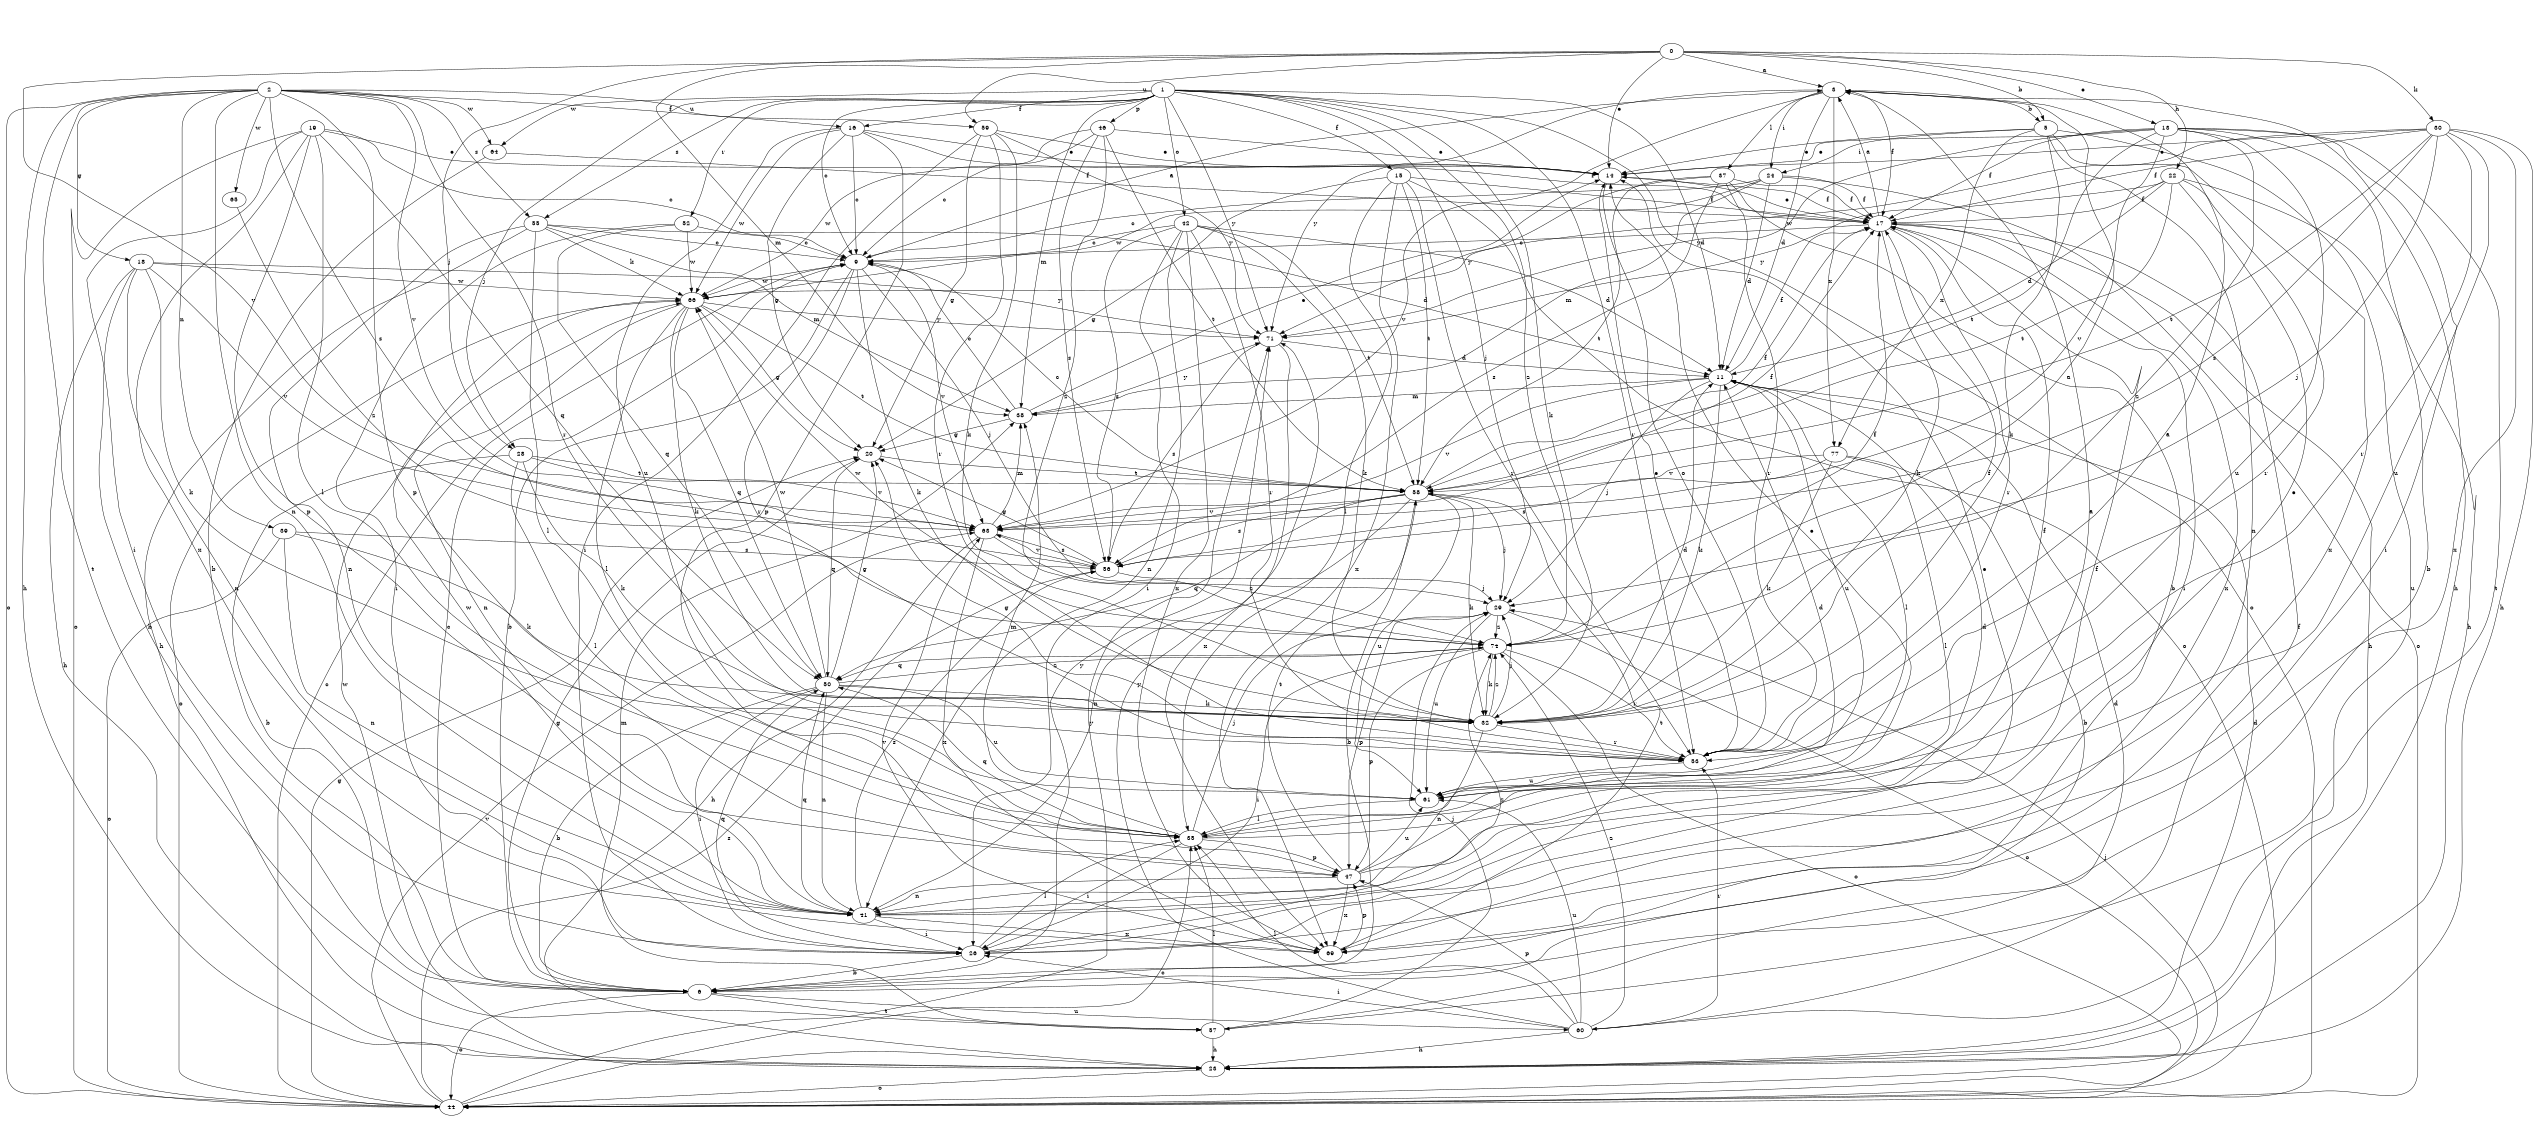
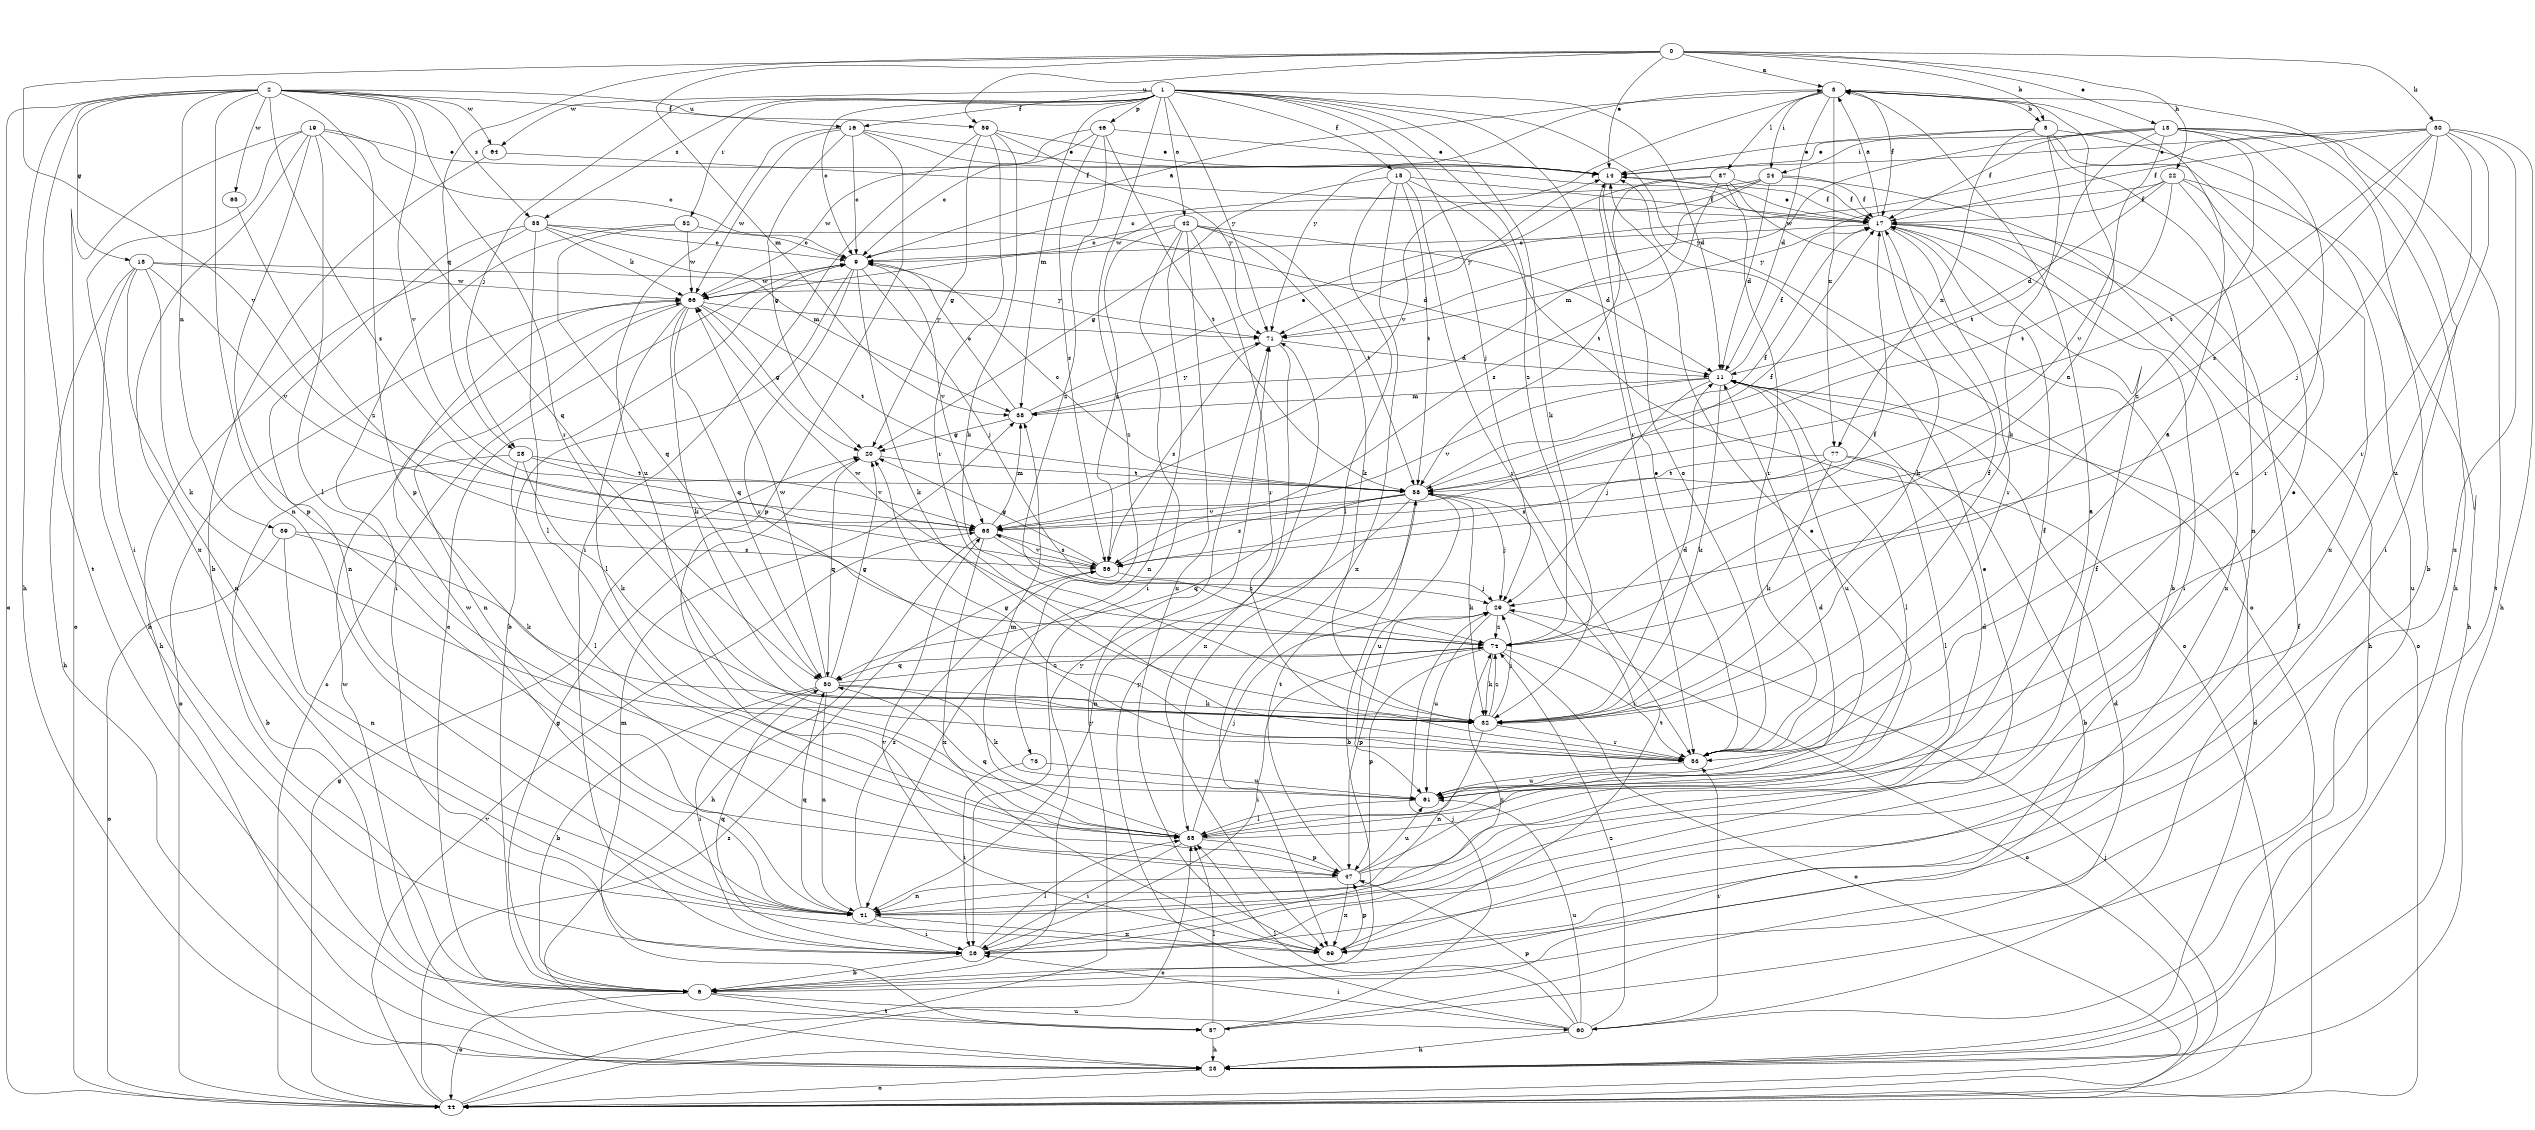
(450, 262) -> (450, 262)
(1671, 473) -> (1671, 473)
(996, 742) -> (996, 742)
none -> (1035, 762)
